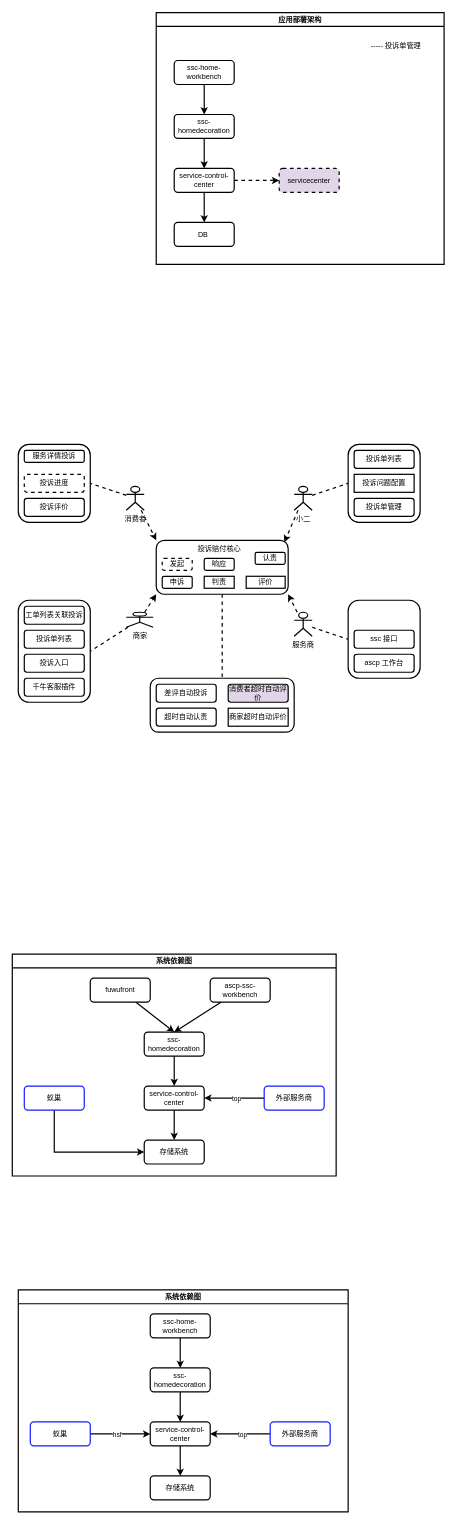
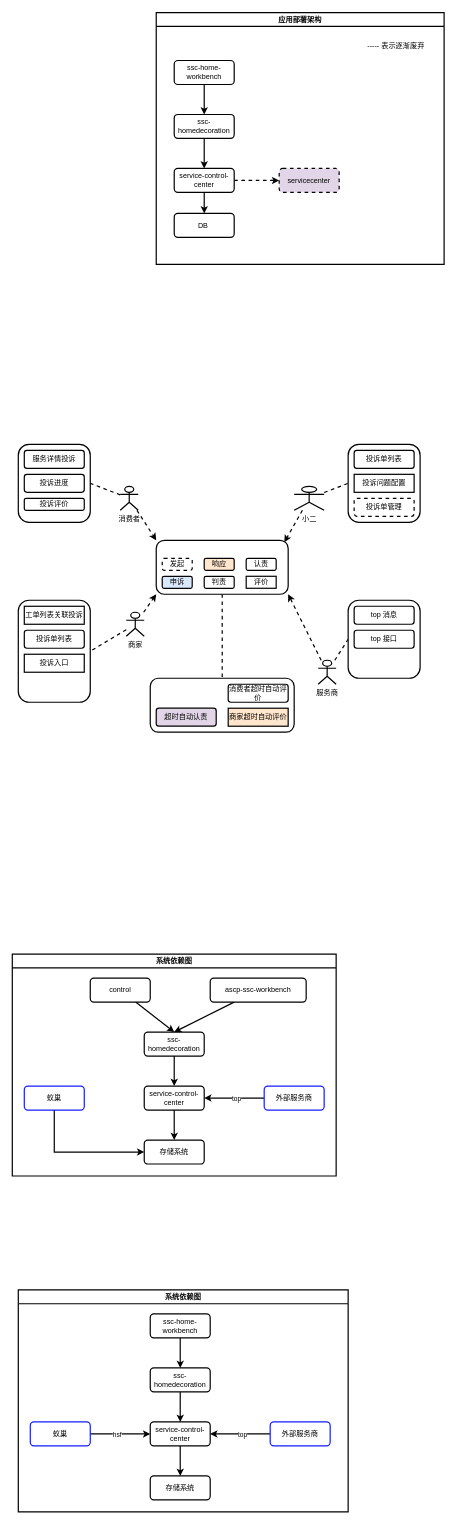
(396, 45) -> (396, 45)
(204, 234) -> (204, 225)
(54, 456) -> (54, 459)
(54, 483) -> (54, 483)
(135, 498) -> (129, 498)
(303, 498) -> (309, 498)
(54, 507) -> (54, 504)
(384, 507) -> (384, 507)
(219, 549) -> none
(270, 558) -> (261, 564)
(219, 564) -> (219, 564)
(177, 582) -> (177, 582)
(219, 582) -> (219, 582)
(266, 582) -> (261, 582)
(54, 615) -> (54, 615)
none -> (384, 615)
(140, 620) -> (135, 624)
(303, 624) -> (327, 672)
(384, 639) -> (384, 639)
(54, 663) -> (54, 663)
(384, 663) -> none
(54, 687) -> none
(186, 693) -> none
(258, 693) -> (258, 693)
(186, 717) -> (186, 717)
(258, 717) -> (258, 717)
(120, 990) -> (120, 990)
(240, 990) -> (258, 990)
